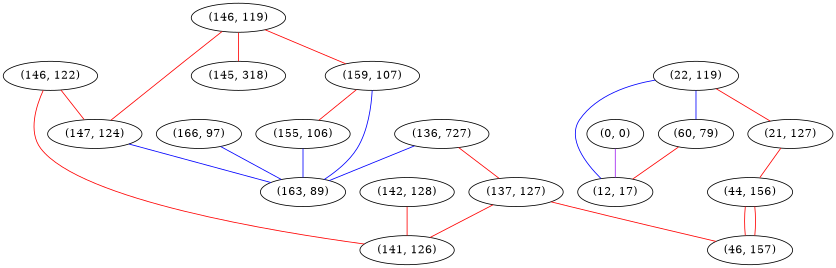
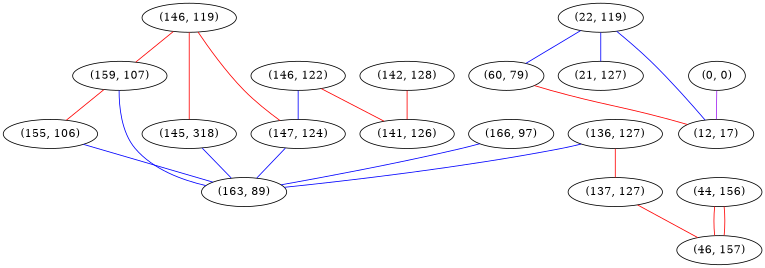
(73, 105) -> (298, 105)
(743, 105) -> (601, 47)
(442, 134) -> (615, 134)
none -> (217, 163)
(770, 163) -> none
(462, 221) -> none
